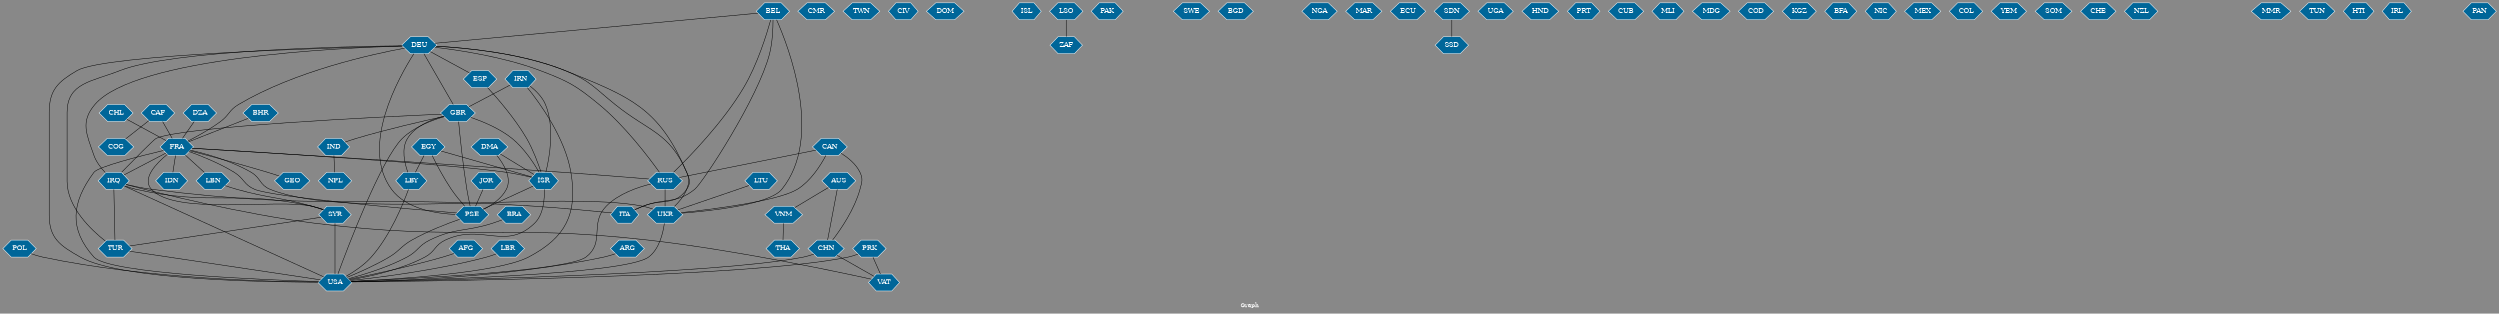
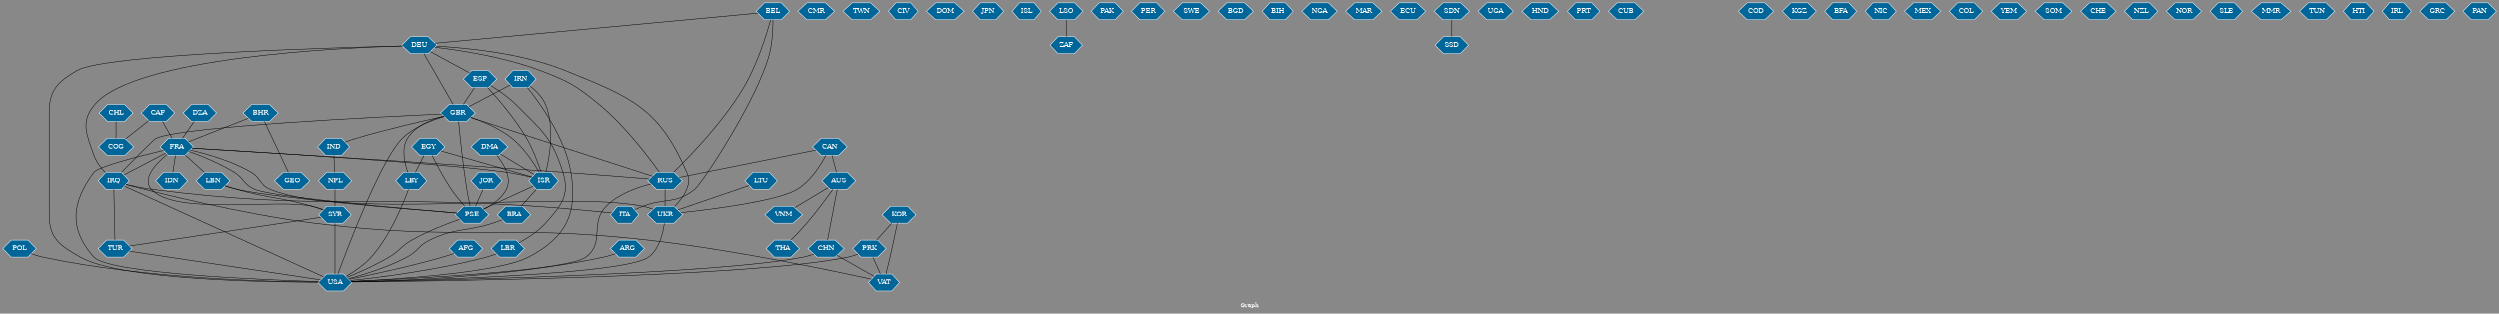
none -> (988, 11)
none -> (1148, 11)
none -> (1278, 11)
(1668, 11) -> none
(1711, 11) -> none
none -> (2184, 11)
none -> (2226, 11)
none -> (2437, 11)
(153, 62) -> none
(290, 80) -> none
none -> (469, 96)
(609, 99) -> none
(146, 130) -> (116, 130)
none -> (557, 145)
(799, 150) -> none
(380, 155) -> (341, 203)
none -> (559, 160)
(246, 166) -> (276, 147)
(858, 196) -> (834, 164)
(199, 198) -> (335, 198)
none -> (899, 215)
(783, 232) -> (813, 216)
(457, 236) -> (529, 198)
